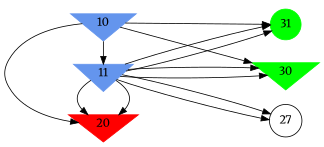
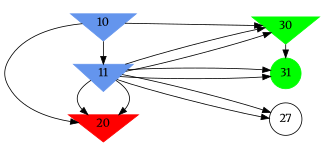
(194, 24) -> (286, 47)
